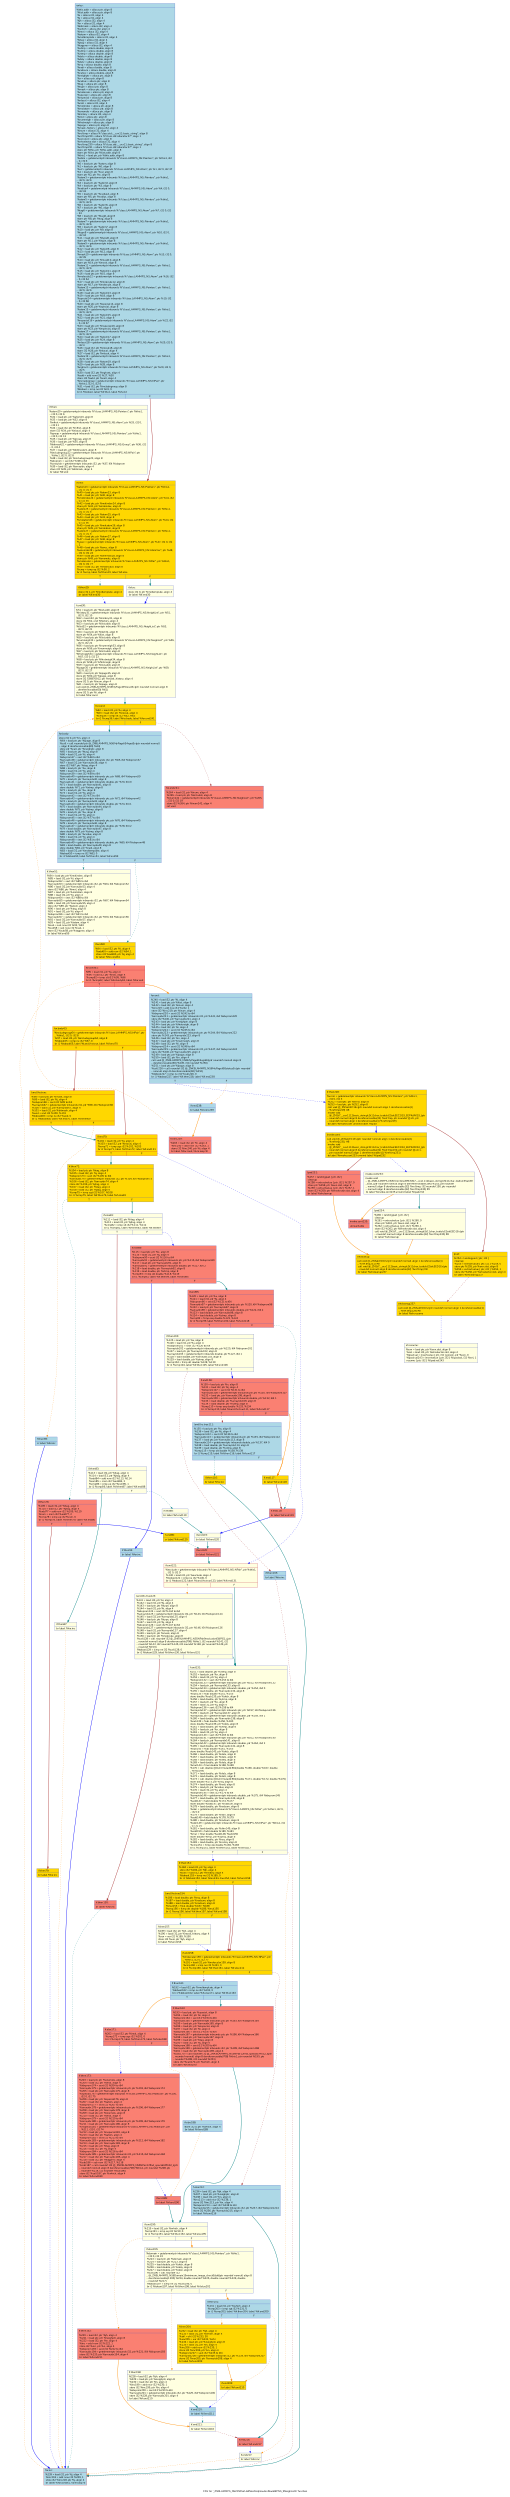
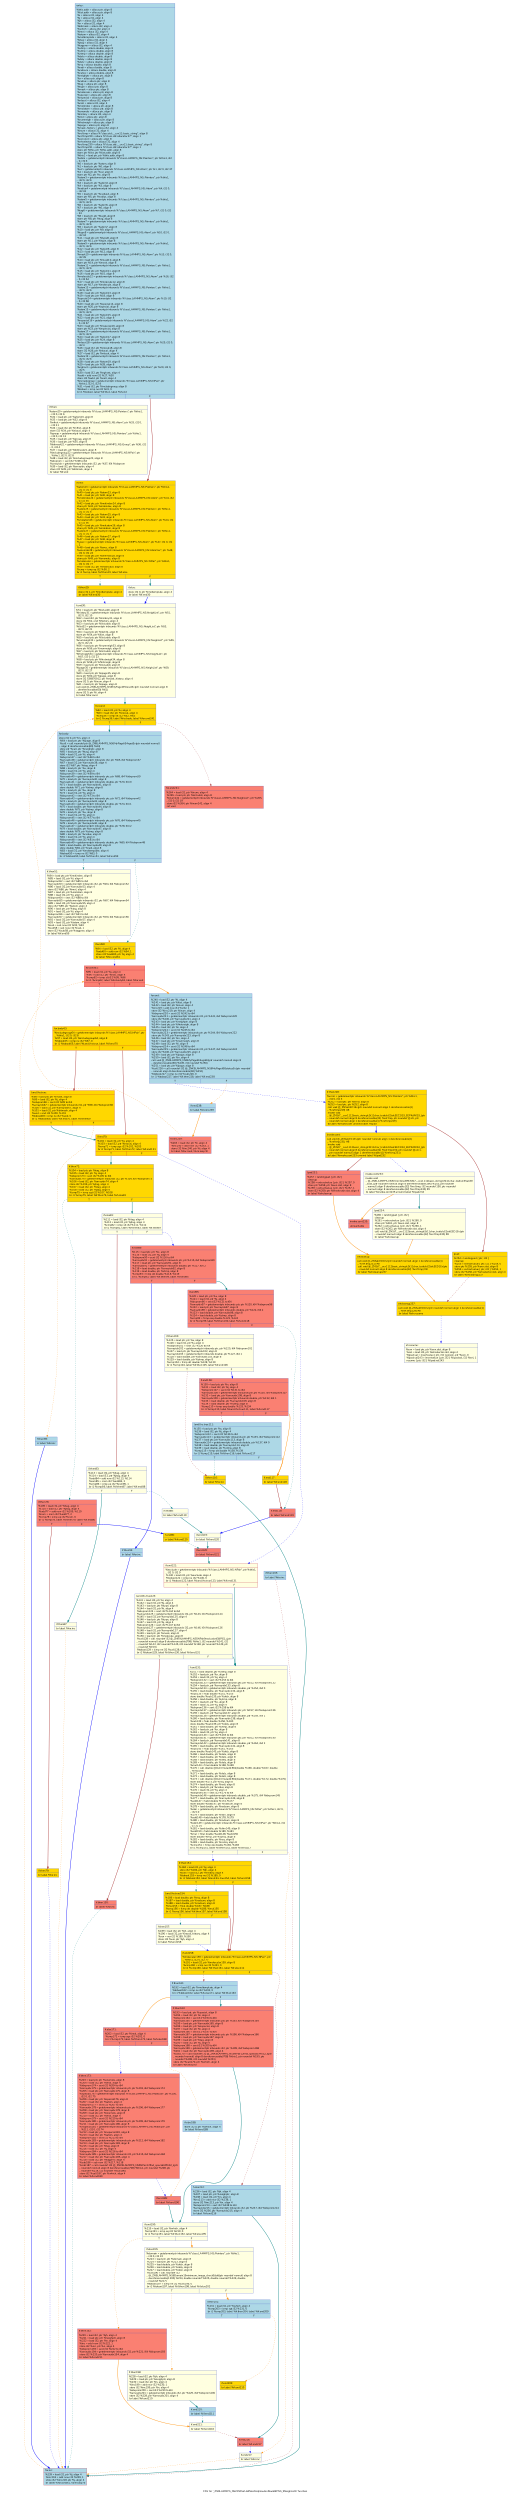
(195, 1483) -> (186, 1427)
(222, 2344) -> none
(221, 2399) -> none
